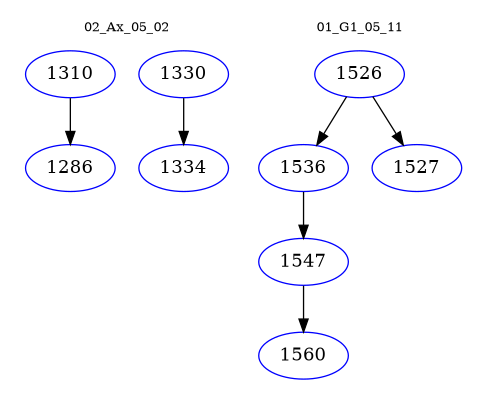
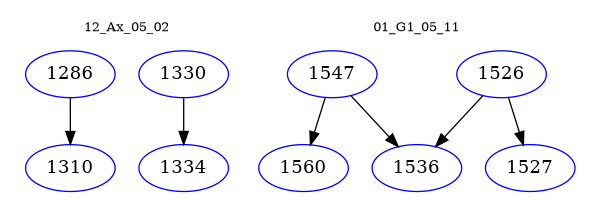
(127, 28) -> (127, 28)
(70, 115) -> (70, 115)
(304, 209) -> (370, 116)
